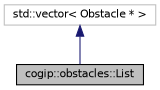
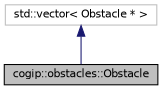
(80, 75) -> (81, 75)
